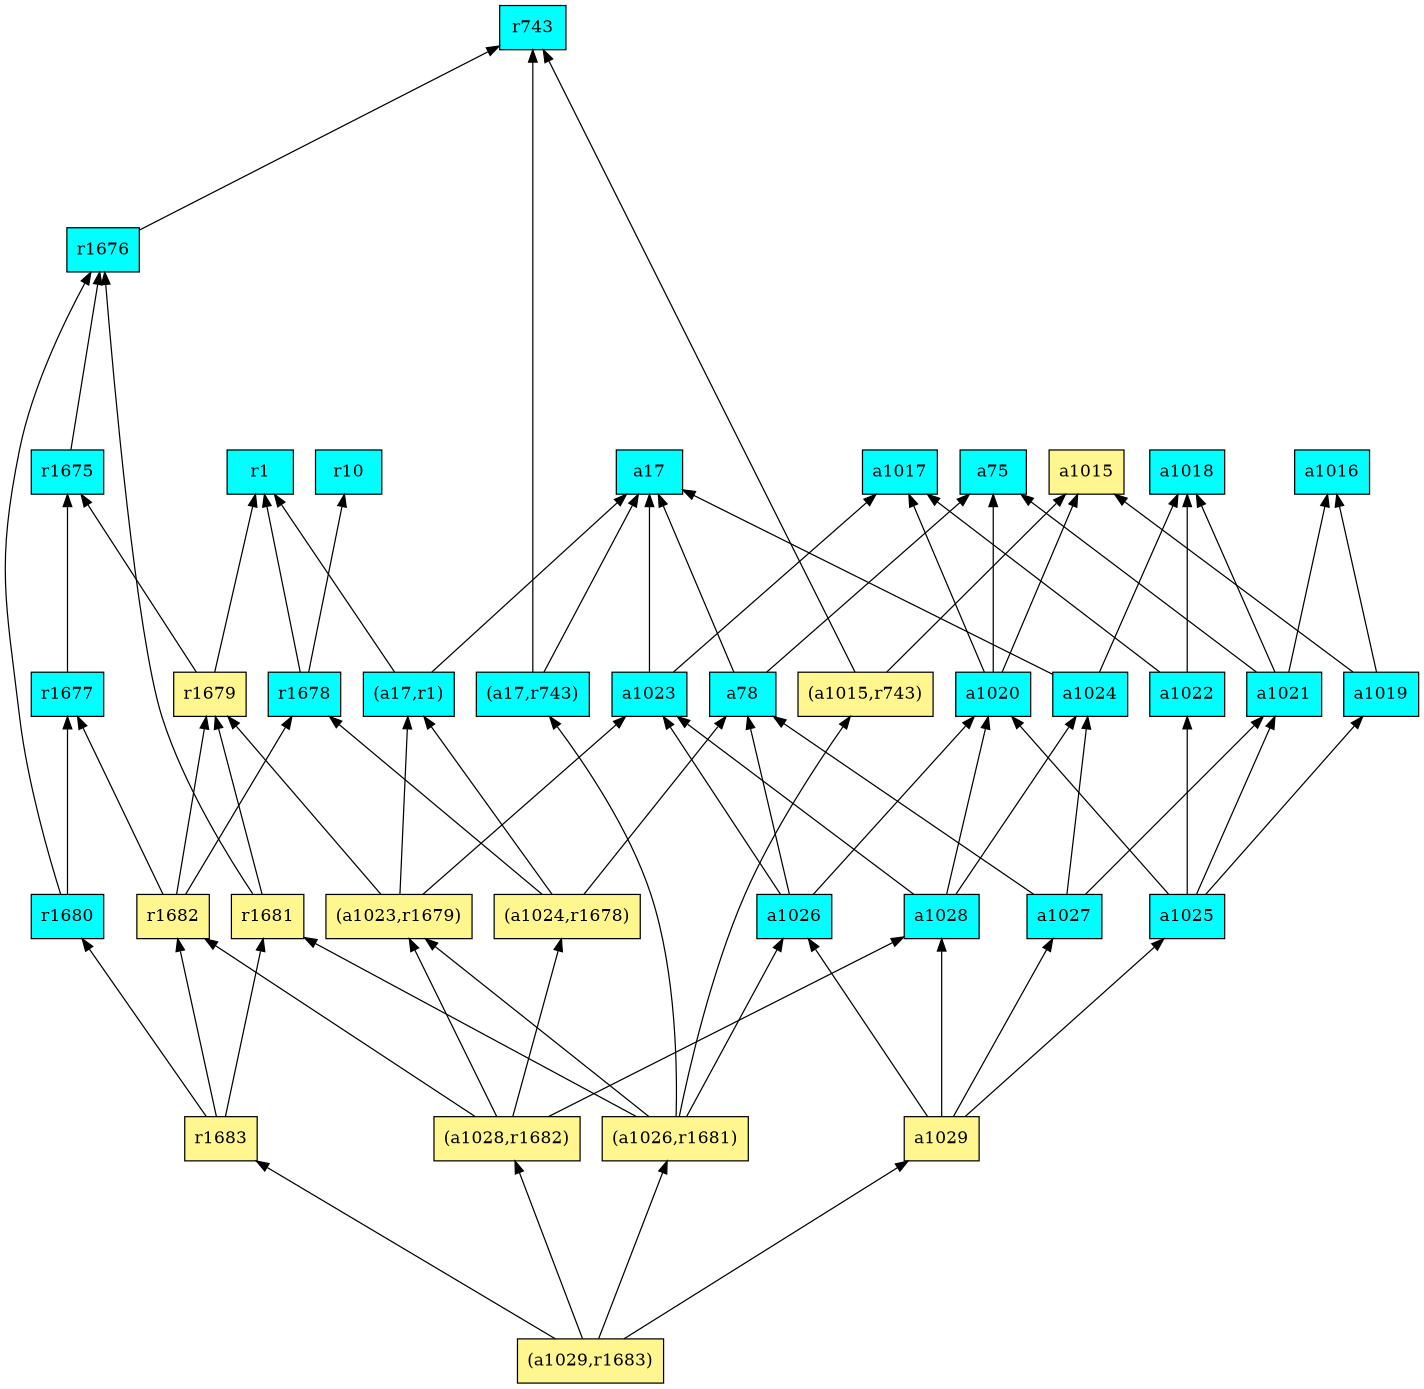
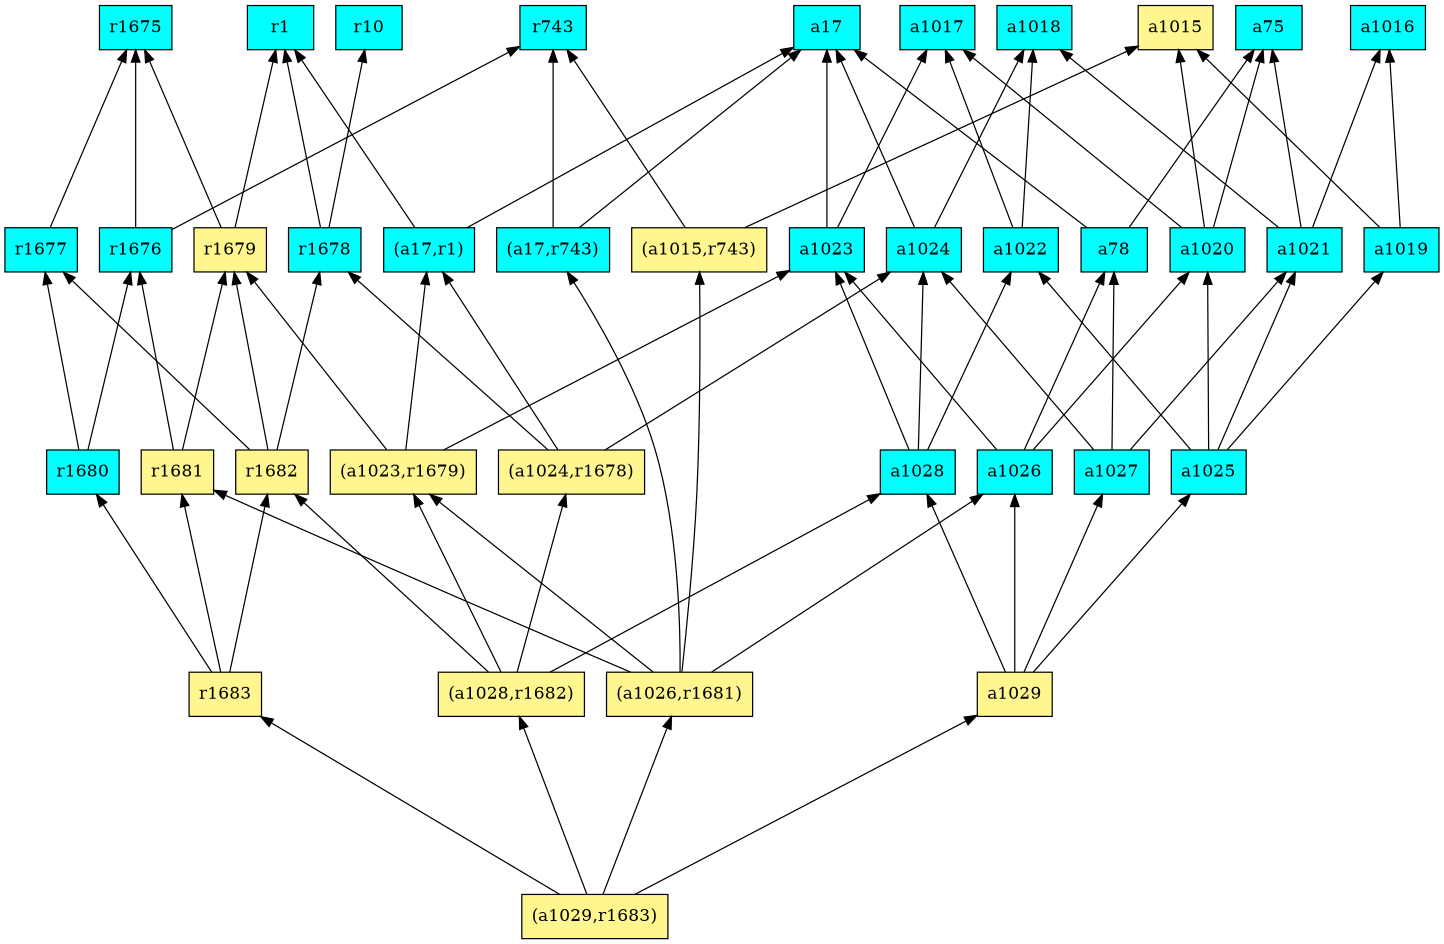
(84, 367) -> (136, 145)
(651, 810) -> (742, 364)
(966, 812) -> (967, 367)
